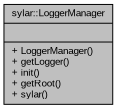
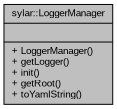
(30, 94) -> (47, 94)
